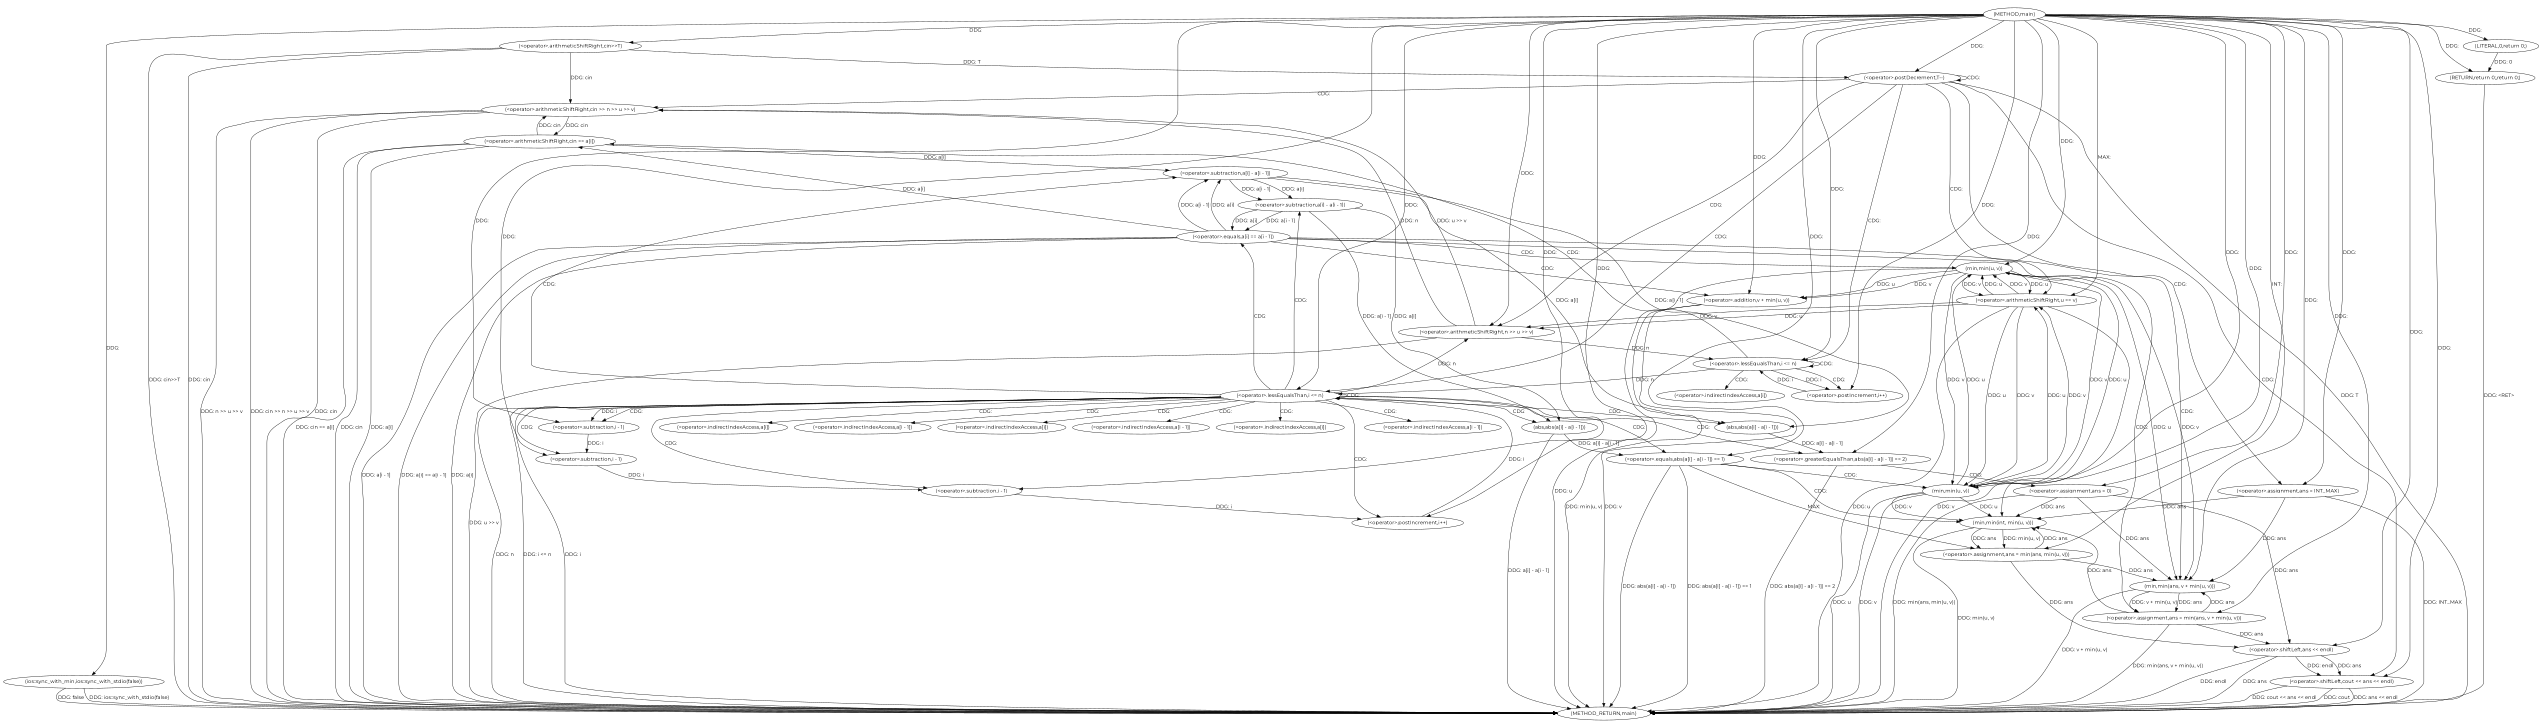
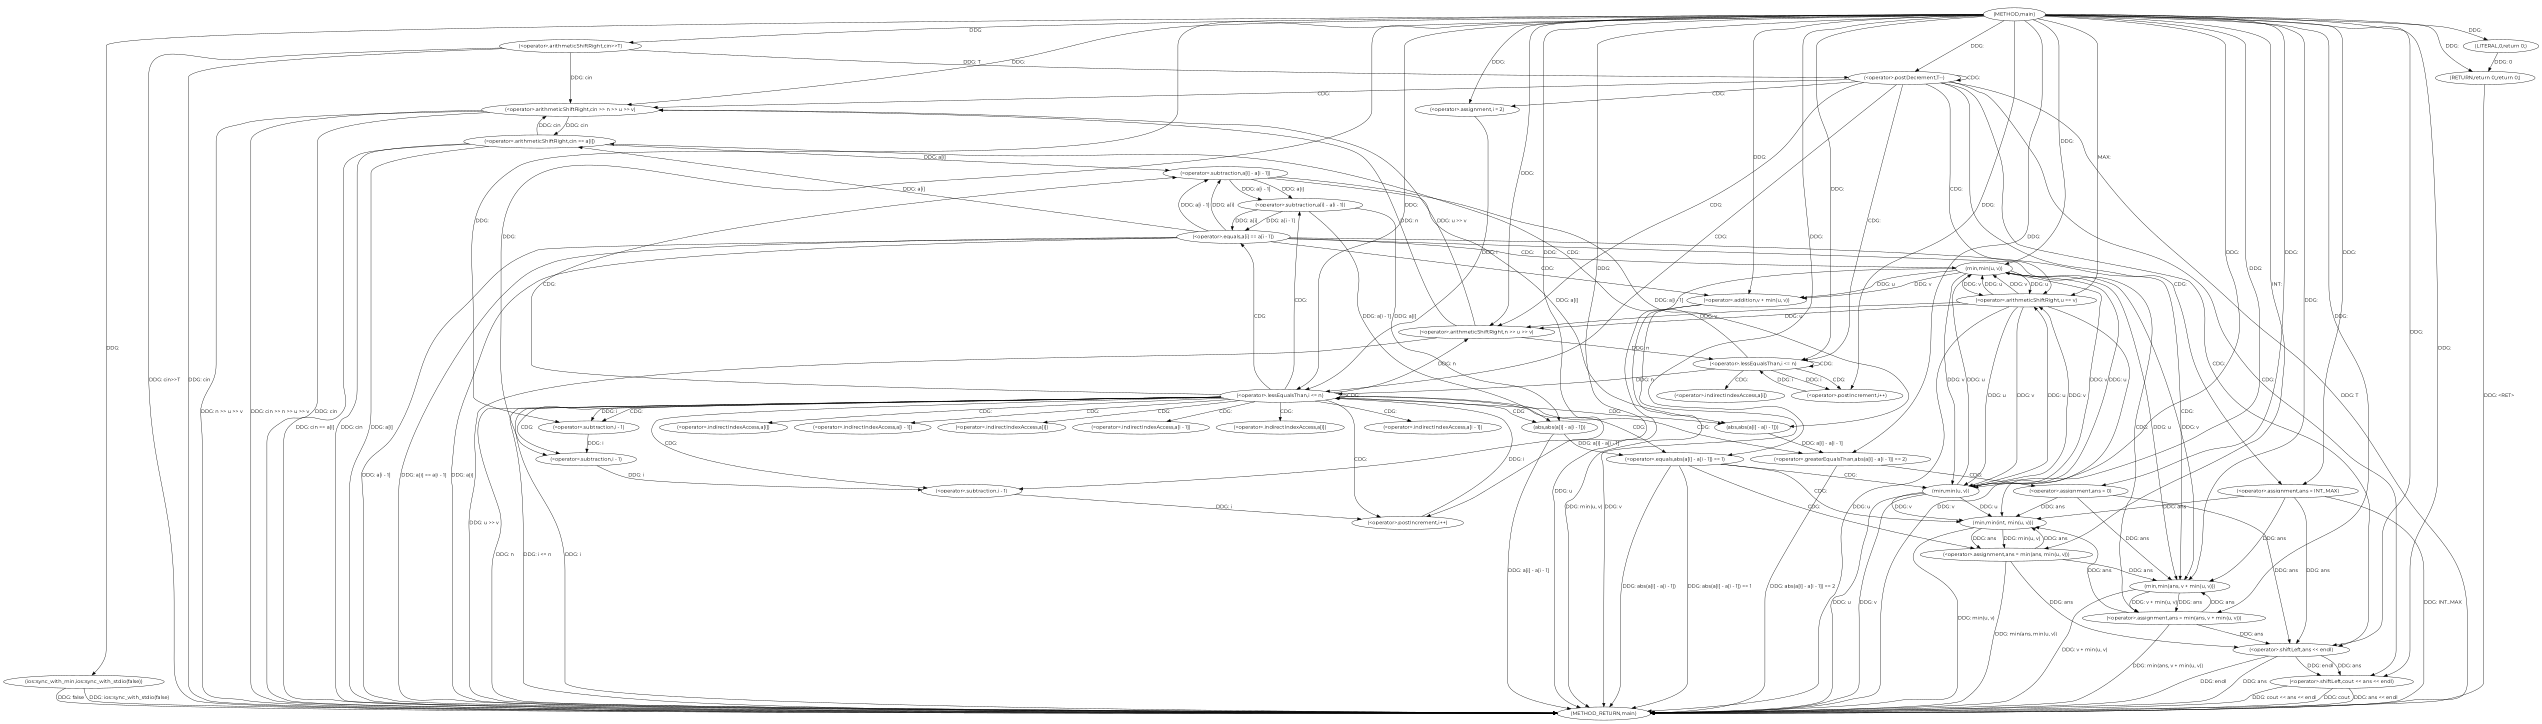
none -> (1236, 24)
none -> (1467, 110)
none -> (2205, 323)
(1815, 507) -> (1815, 507)
none -> (2306, 568)
(1894, 675) -> (1952, 703)
